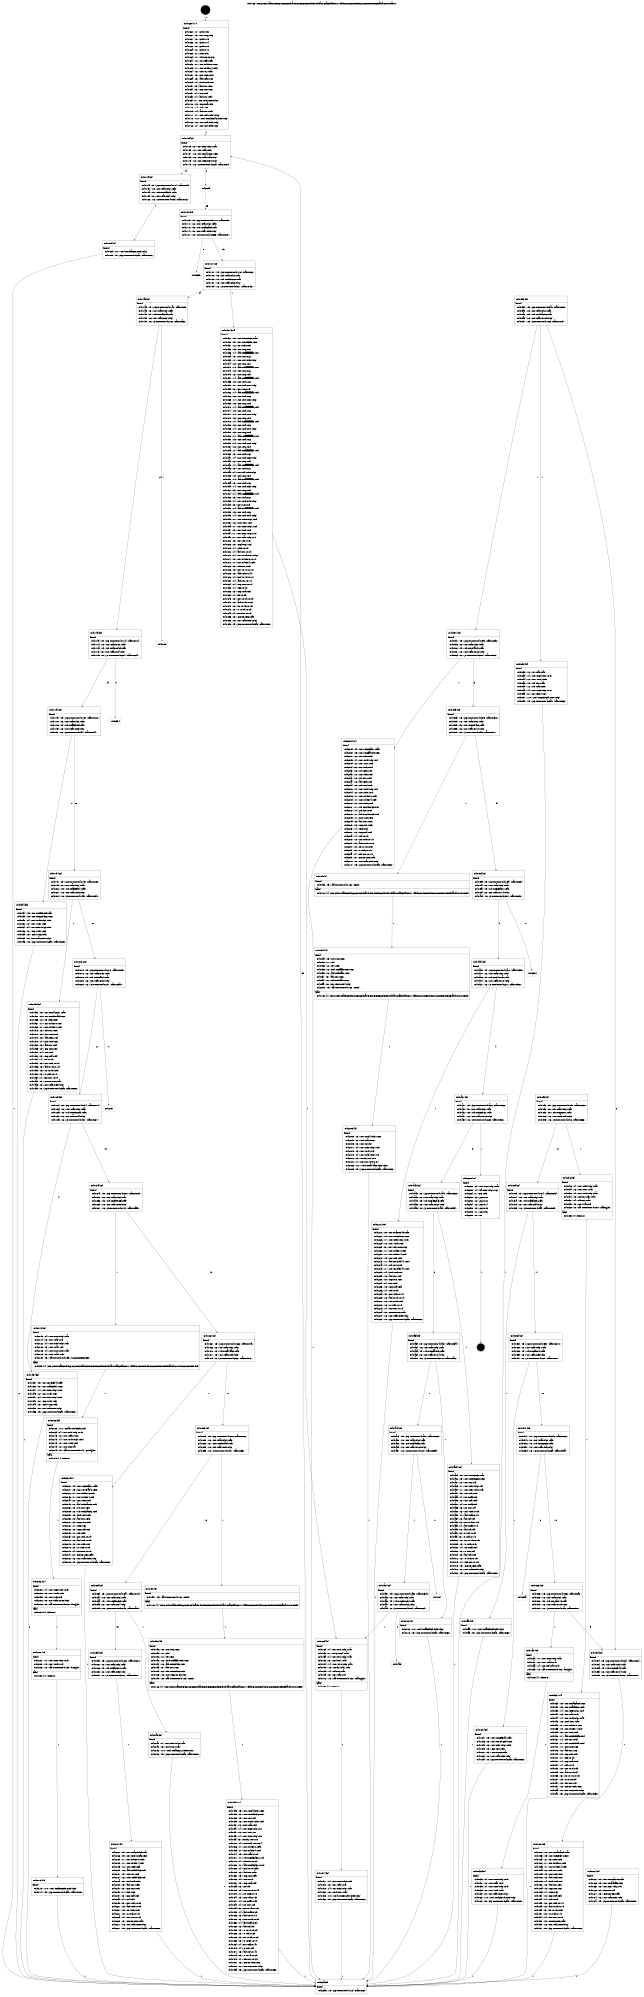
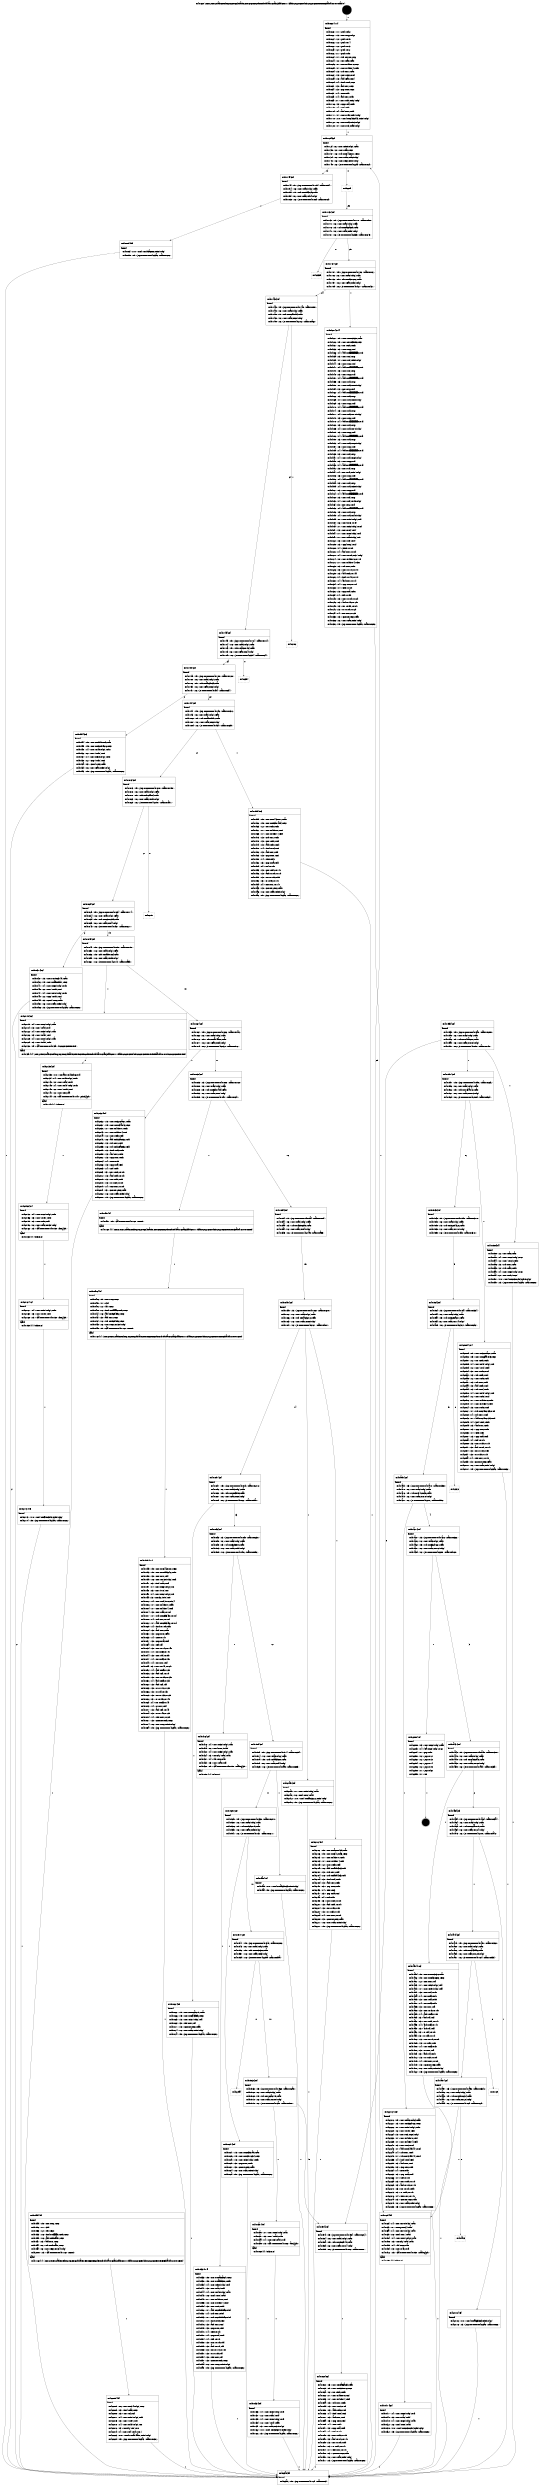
(392, 885) -> none
none -> (234, 1489)
(145, 1671) -> (308, 1554)
